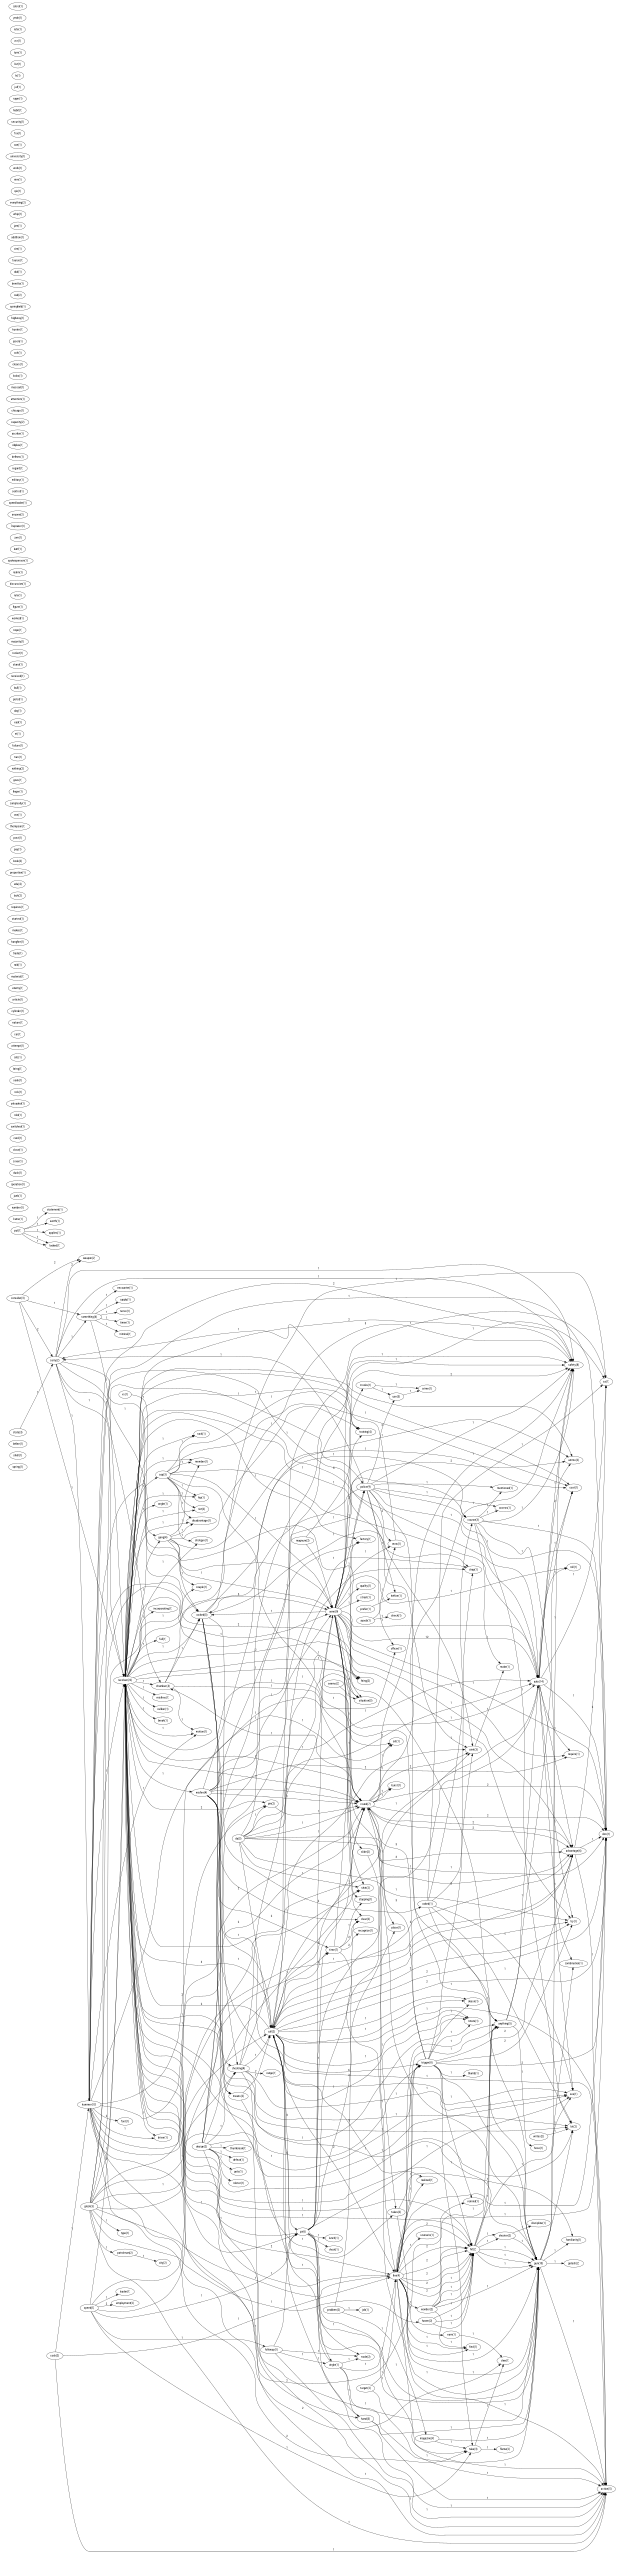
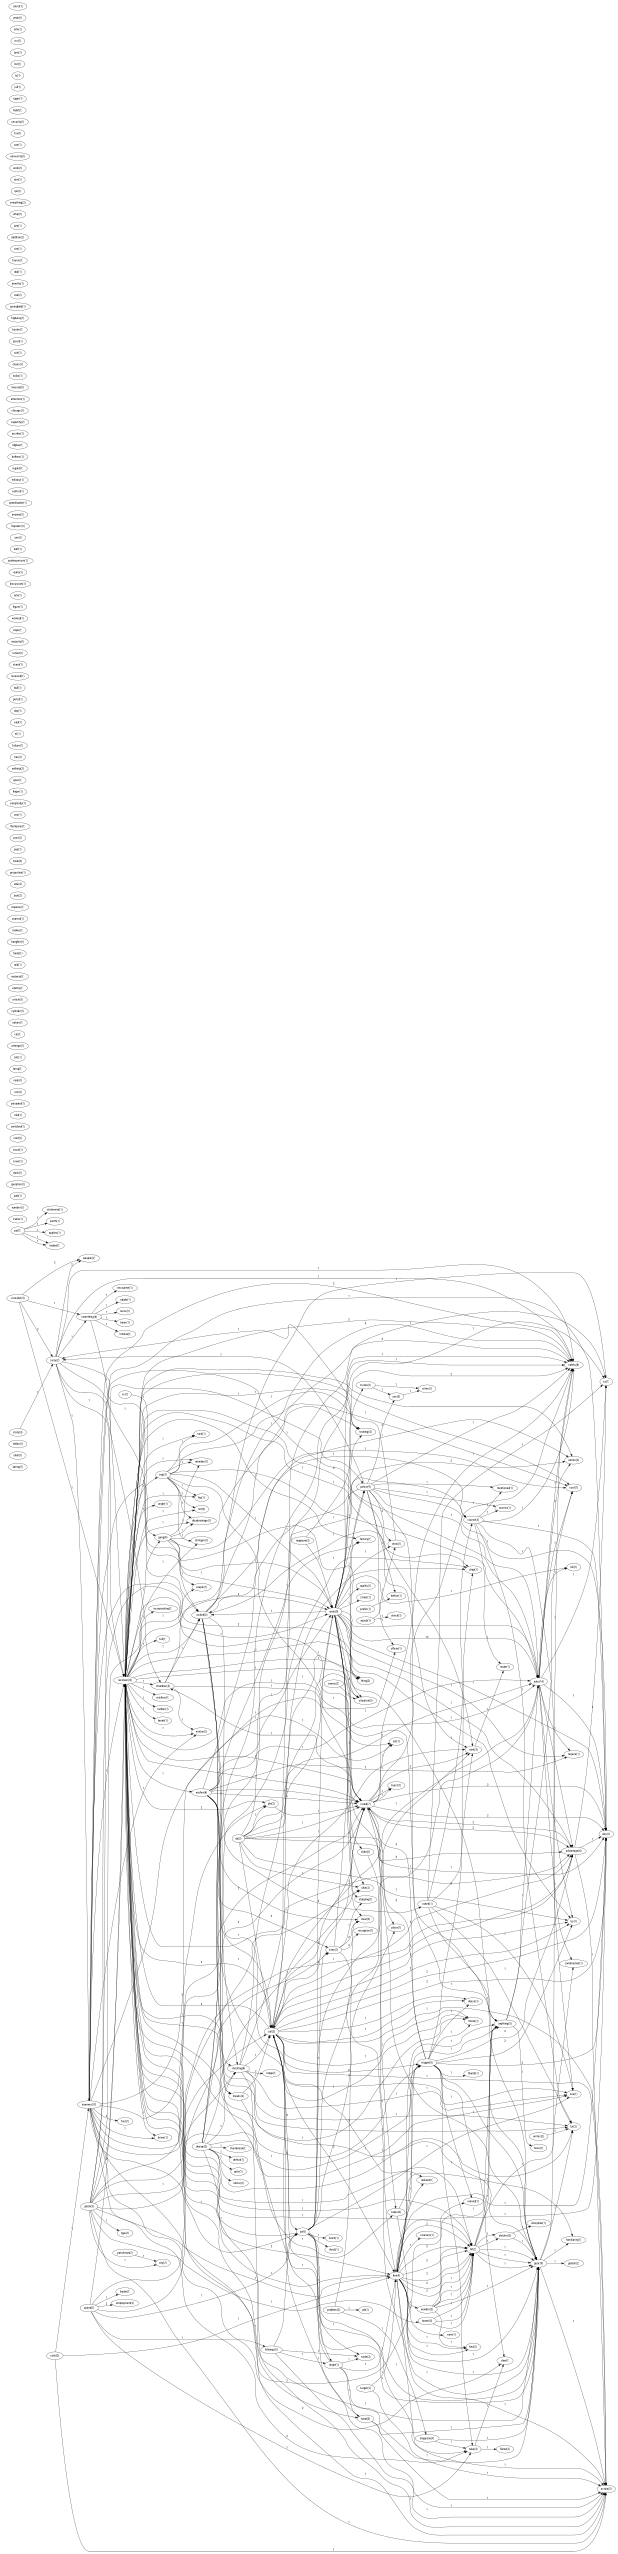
none -> (299, 1398)
(552, 2178) -> none
(95, 2233) -> (108, 2259)
(482, 2341) -> (482, 2188)
